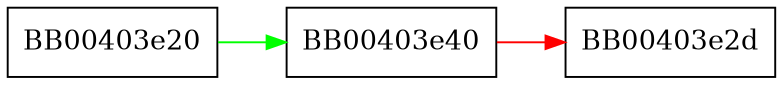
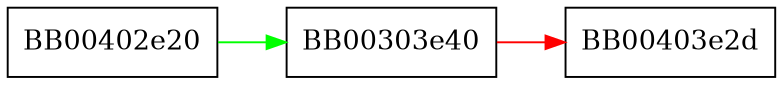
(113, 42) -> (113, 42)
(391, 42) -> (391, 42)
